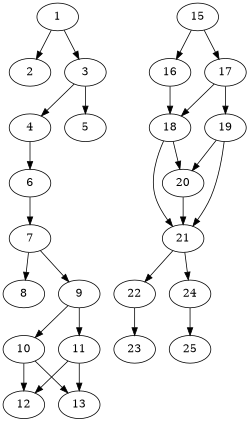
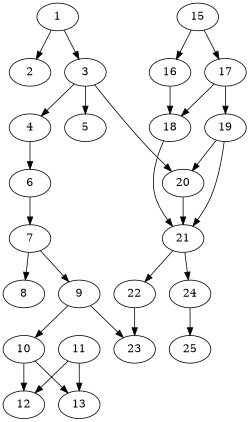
(176, 152) -> (129, 126)
(79, 318) -> (104, 319)
